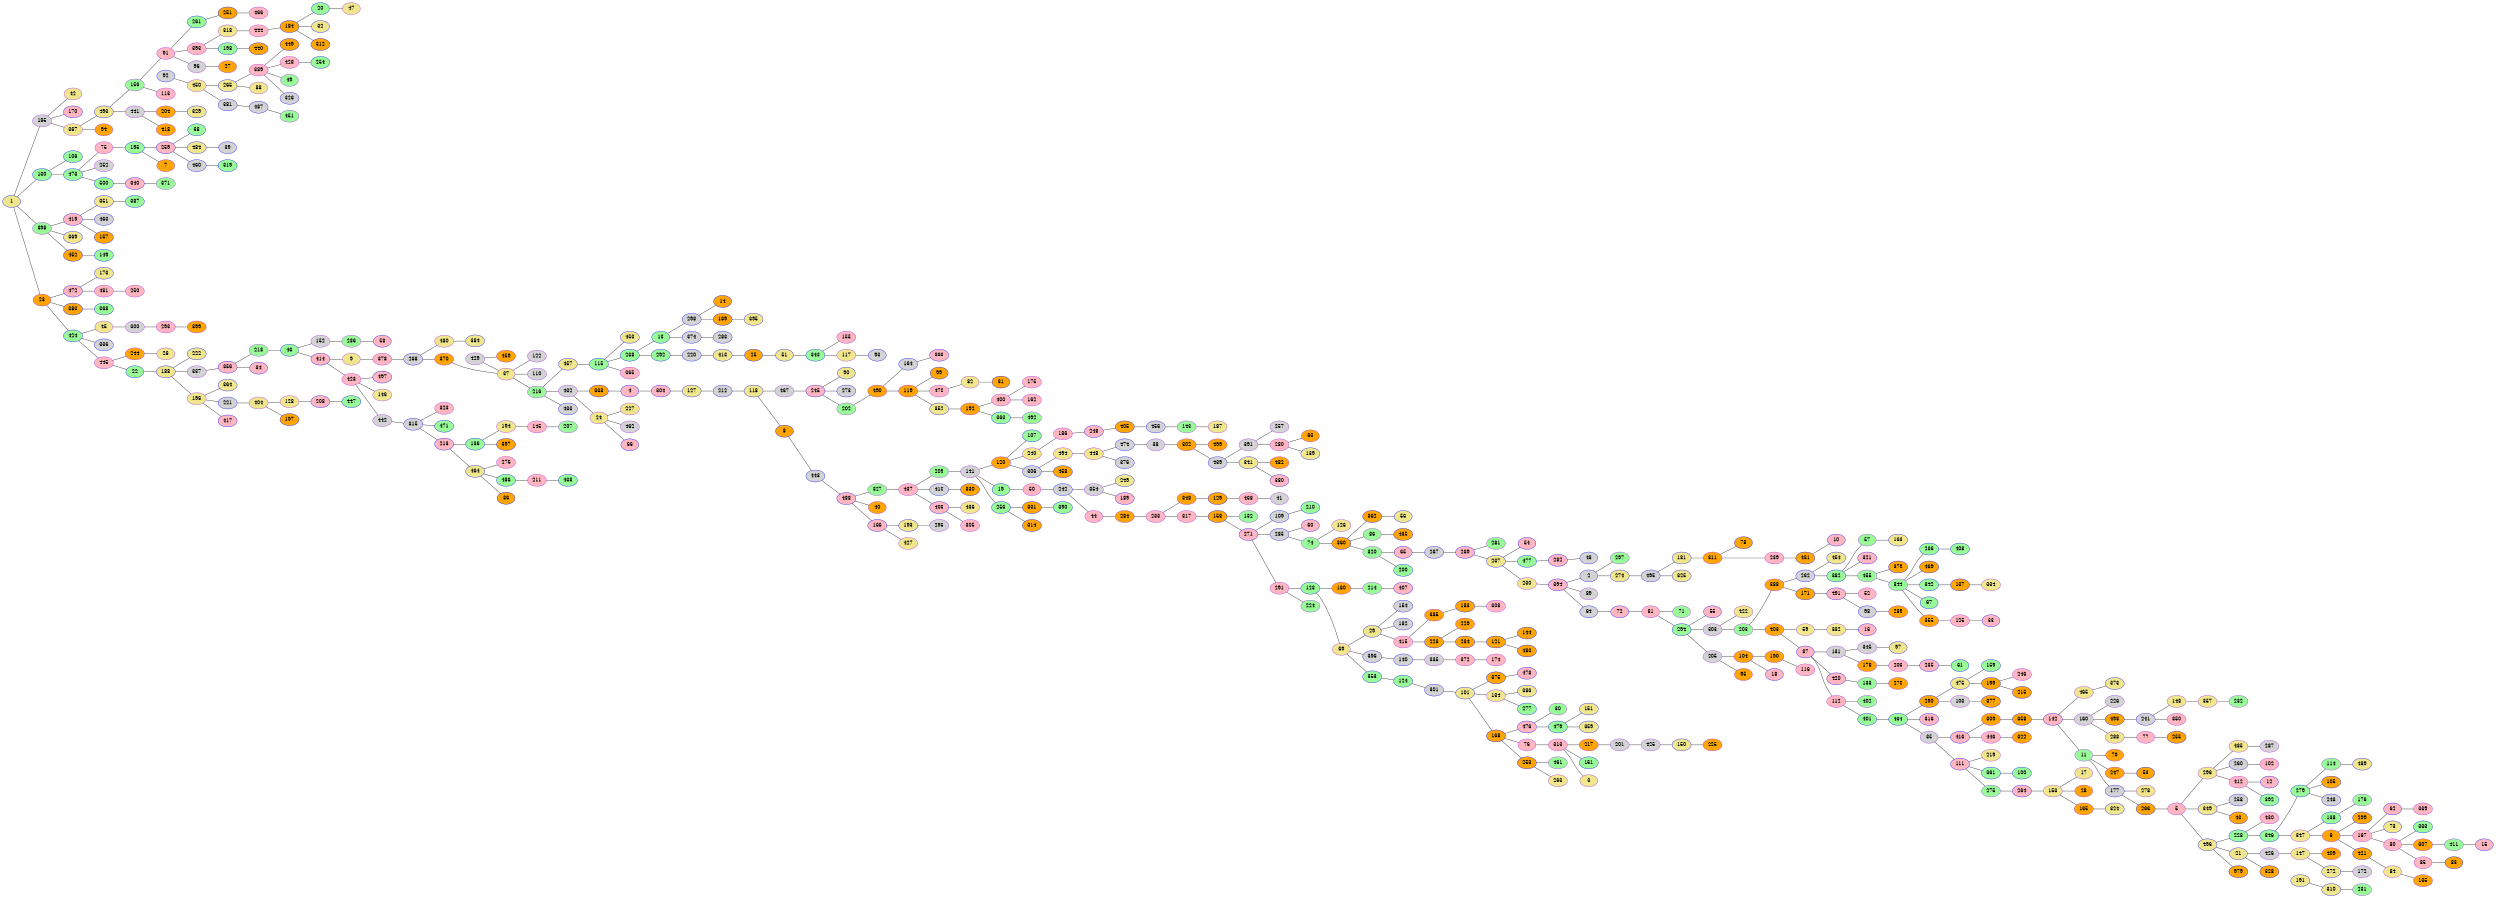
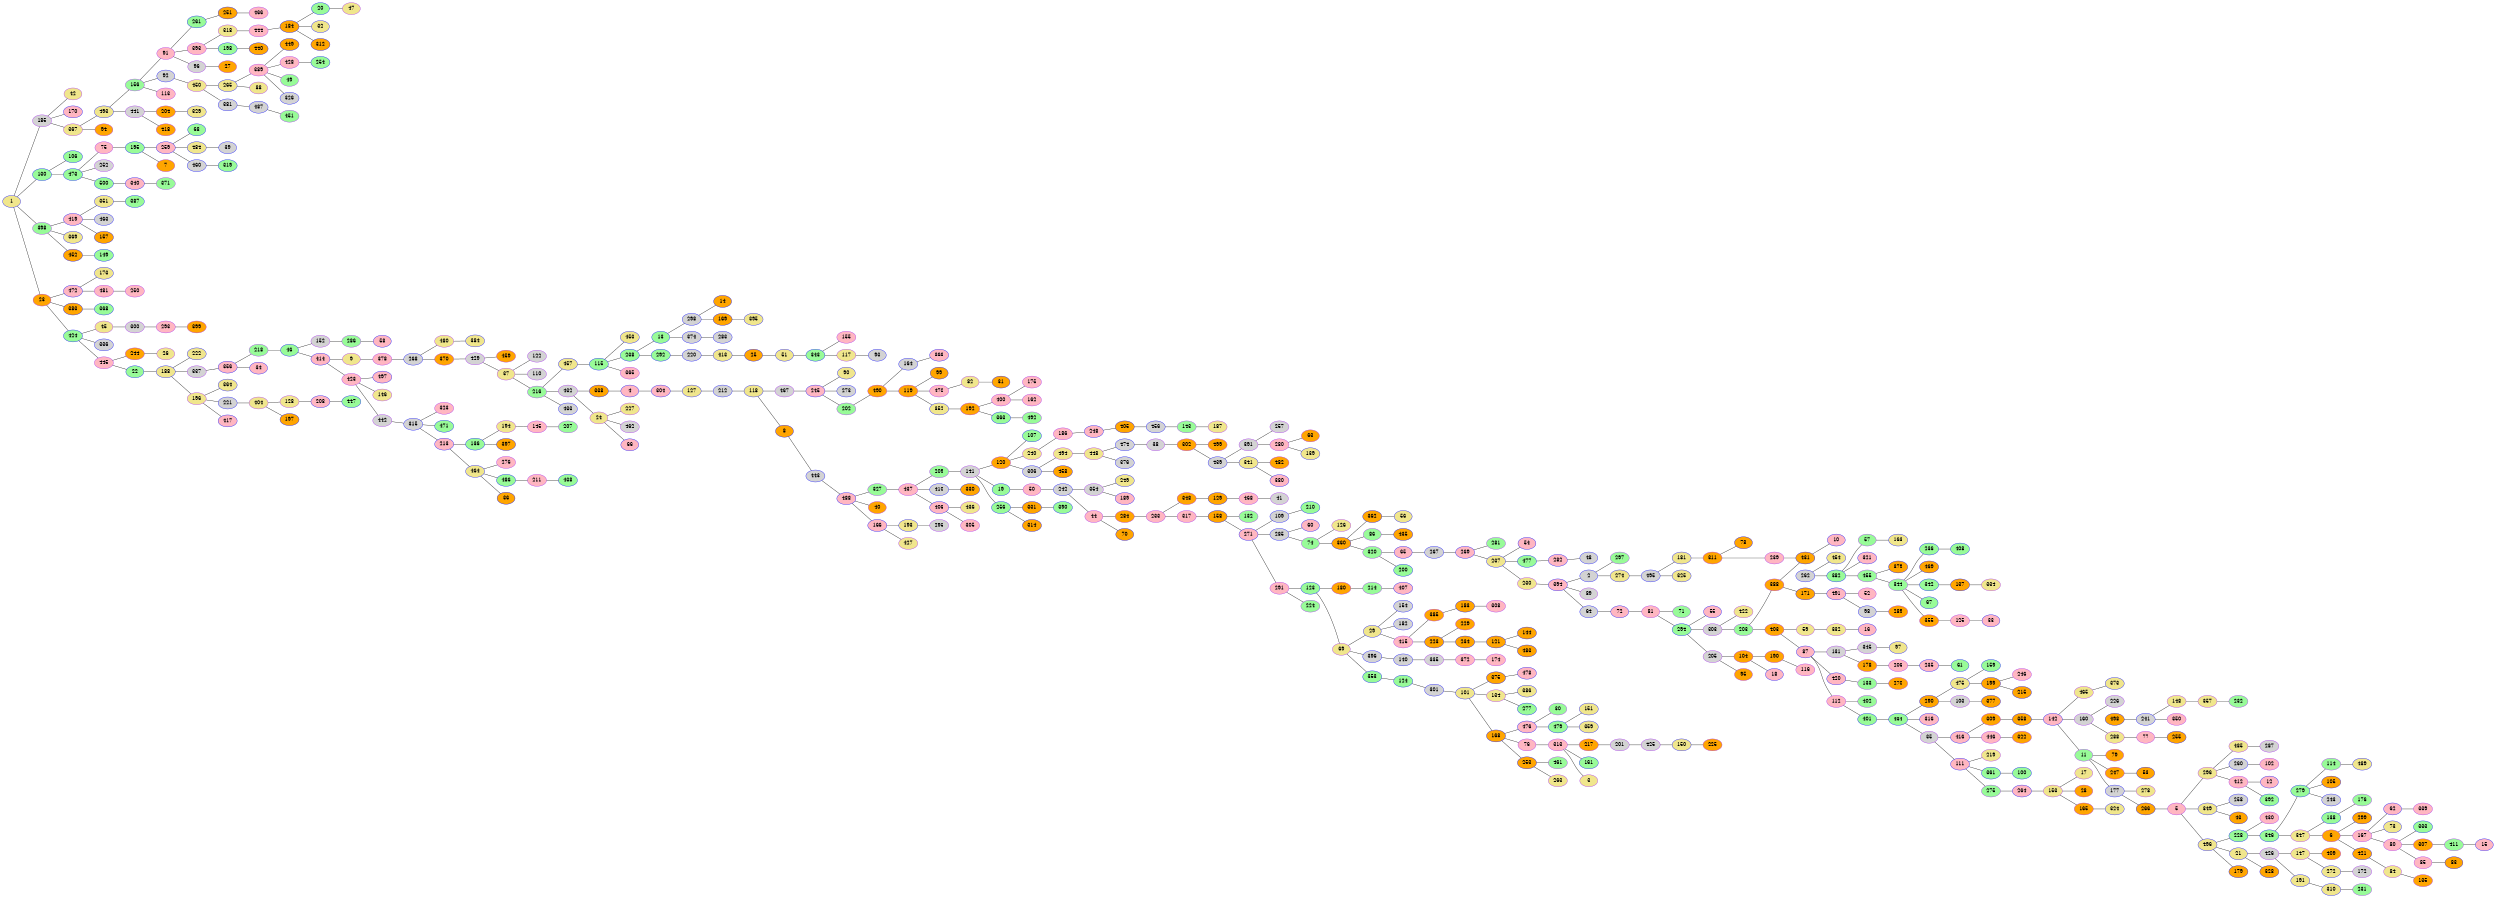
none -> (151, 80)
(474, 370) -> (460, 359)
none -> (1125, 534)
(1790, 580) -> (1790, 571)
(2099, 719) -> none
none -> (2285, 867)
(2238, 872) -> (2238, 872)
